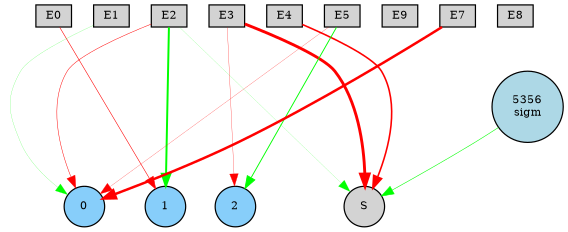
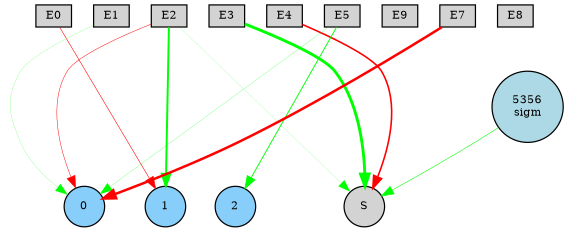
(337, 74) -> (337, 74)
(219, 107) -> (219, 107)
(231, 108) -> none
